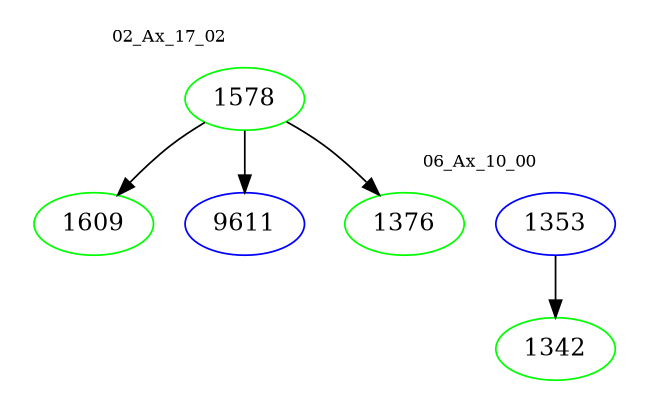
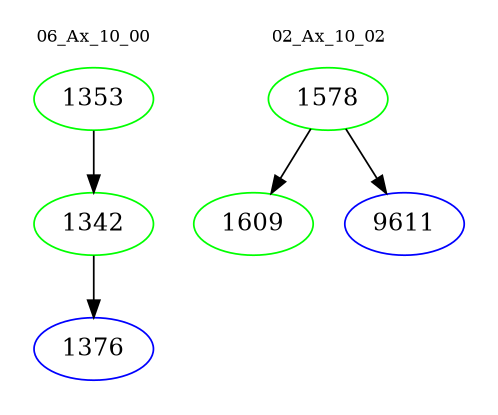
(169, 37) -> (329, 37)
(342, 160) -> (94, 278)
(405, 224) -> (94, 349)
(556, 224) -> (94, 99)
